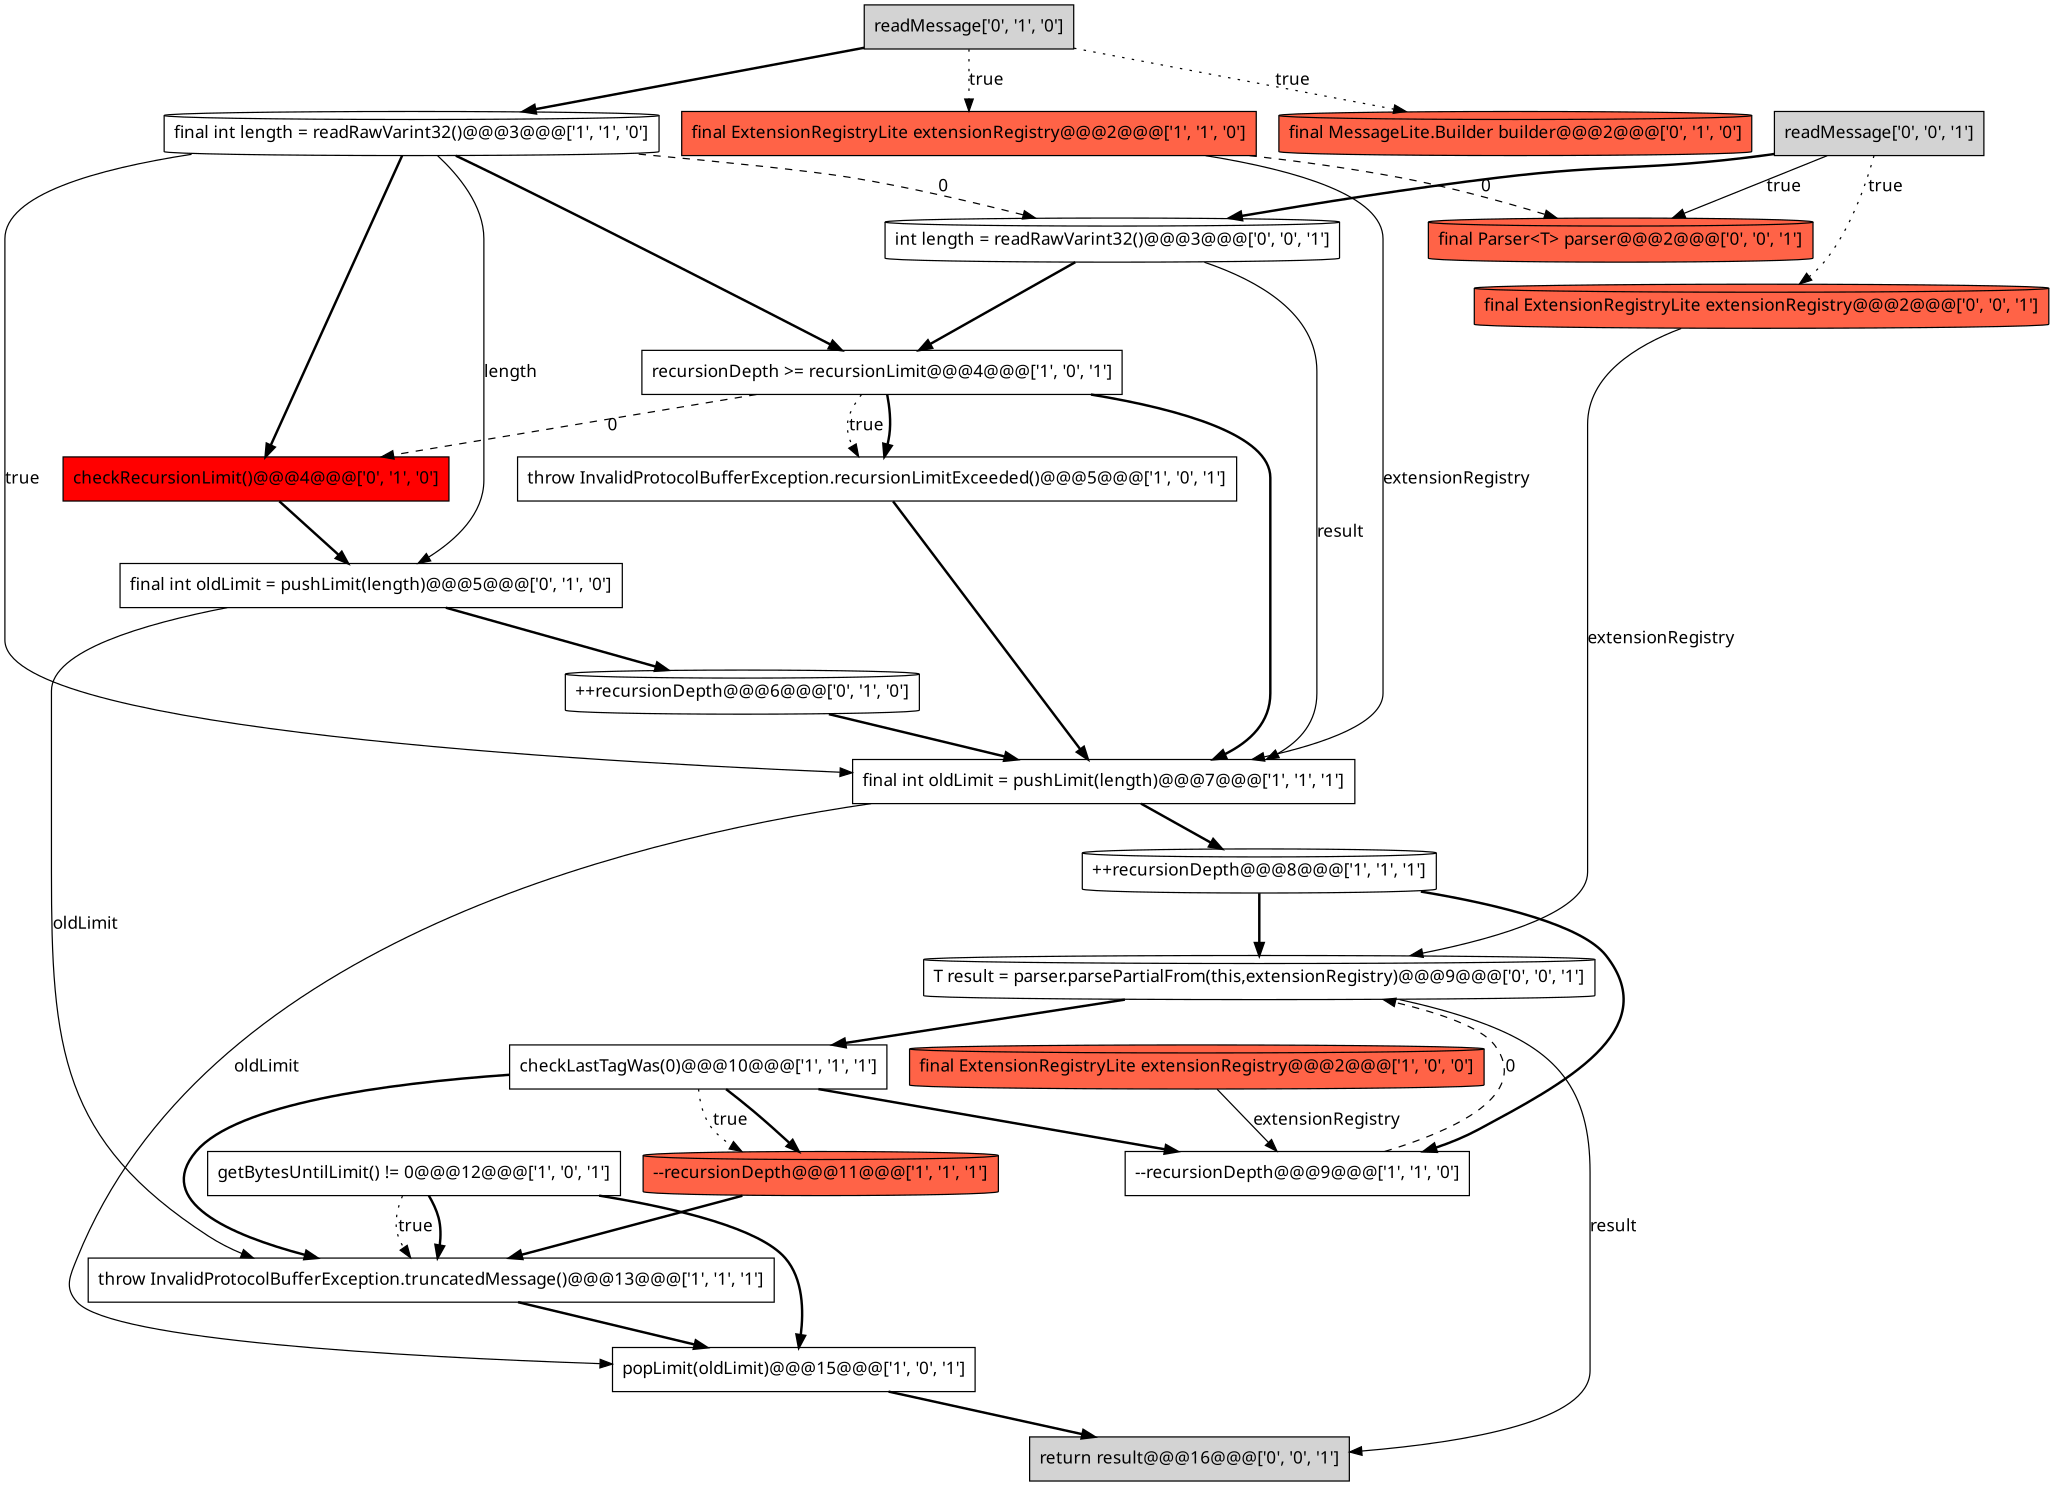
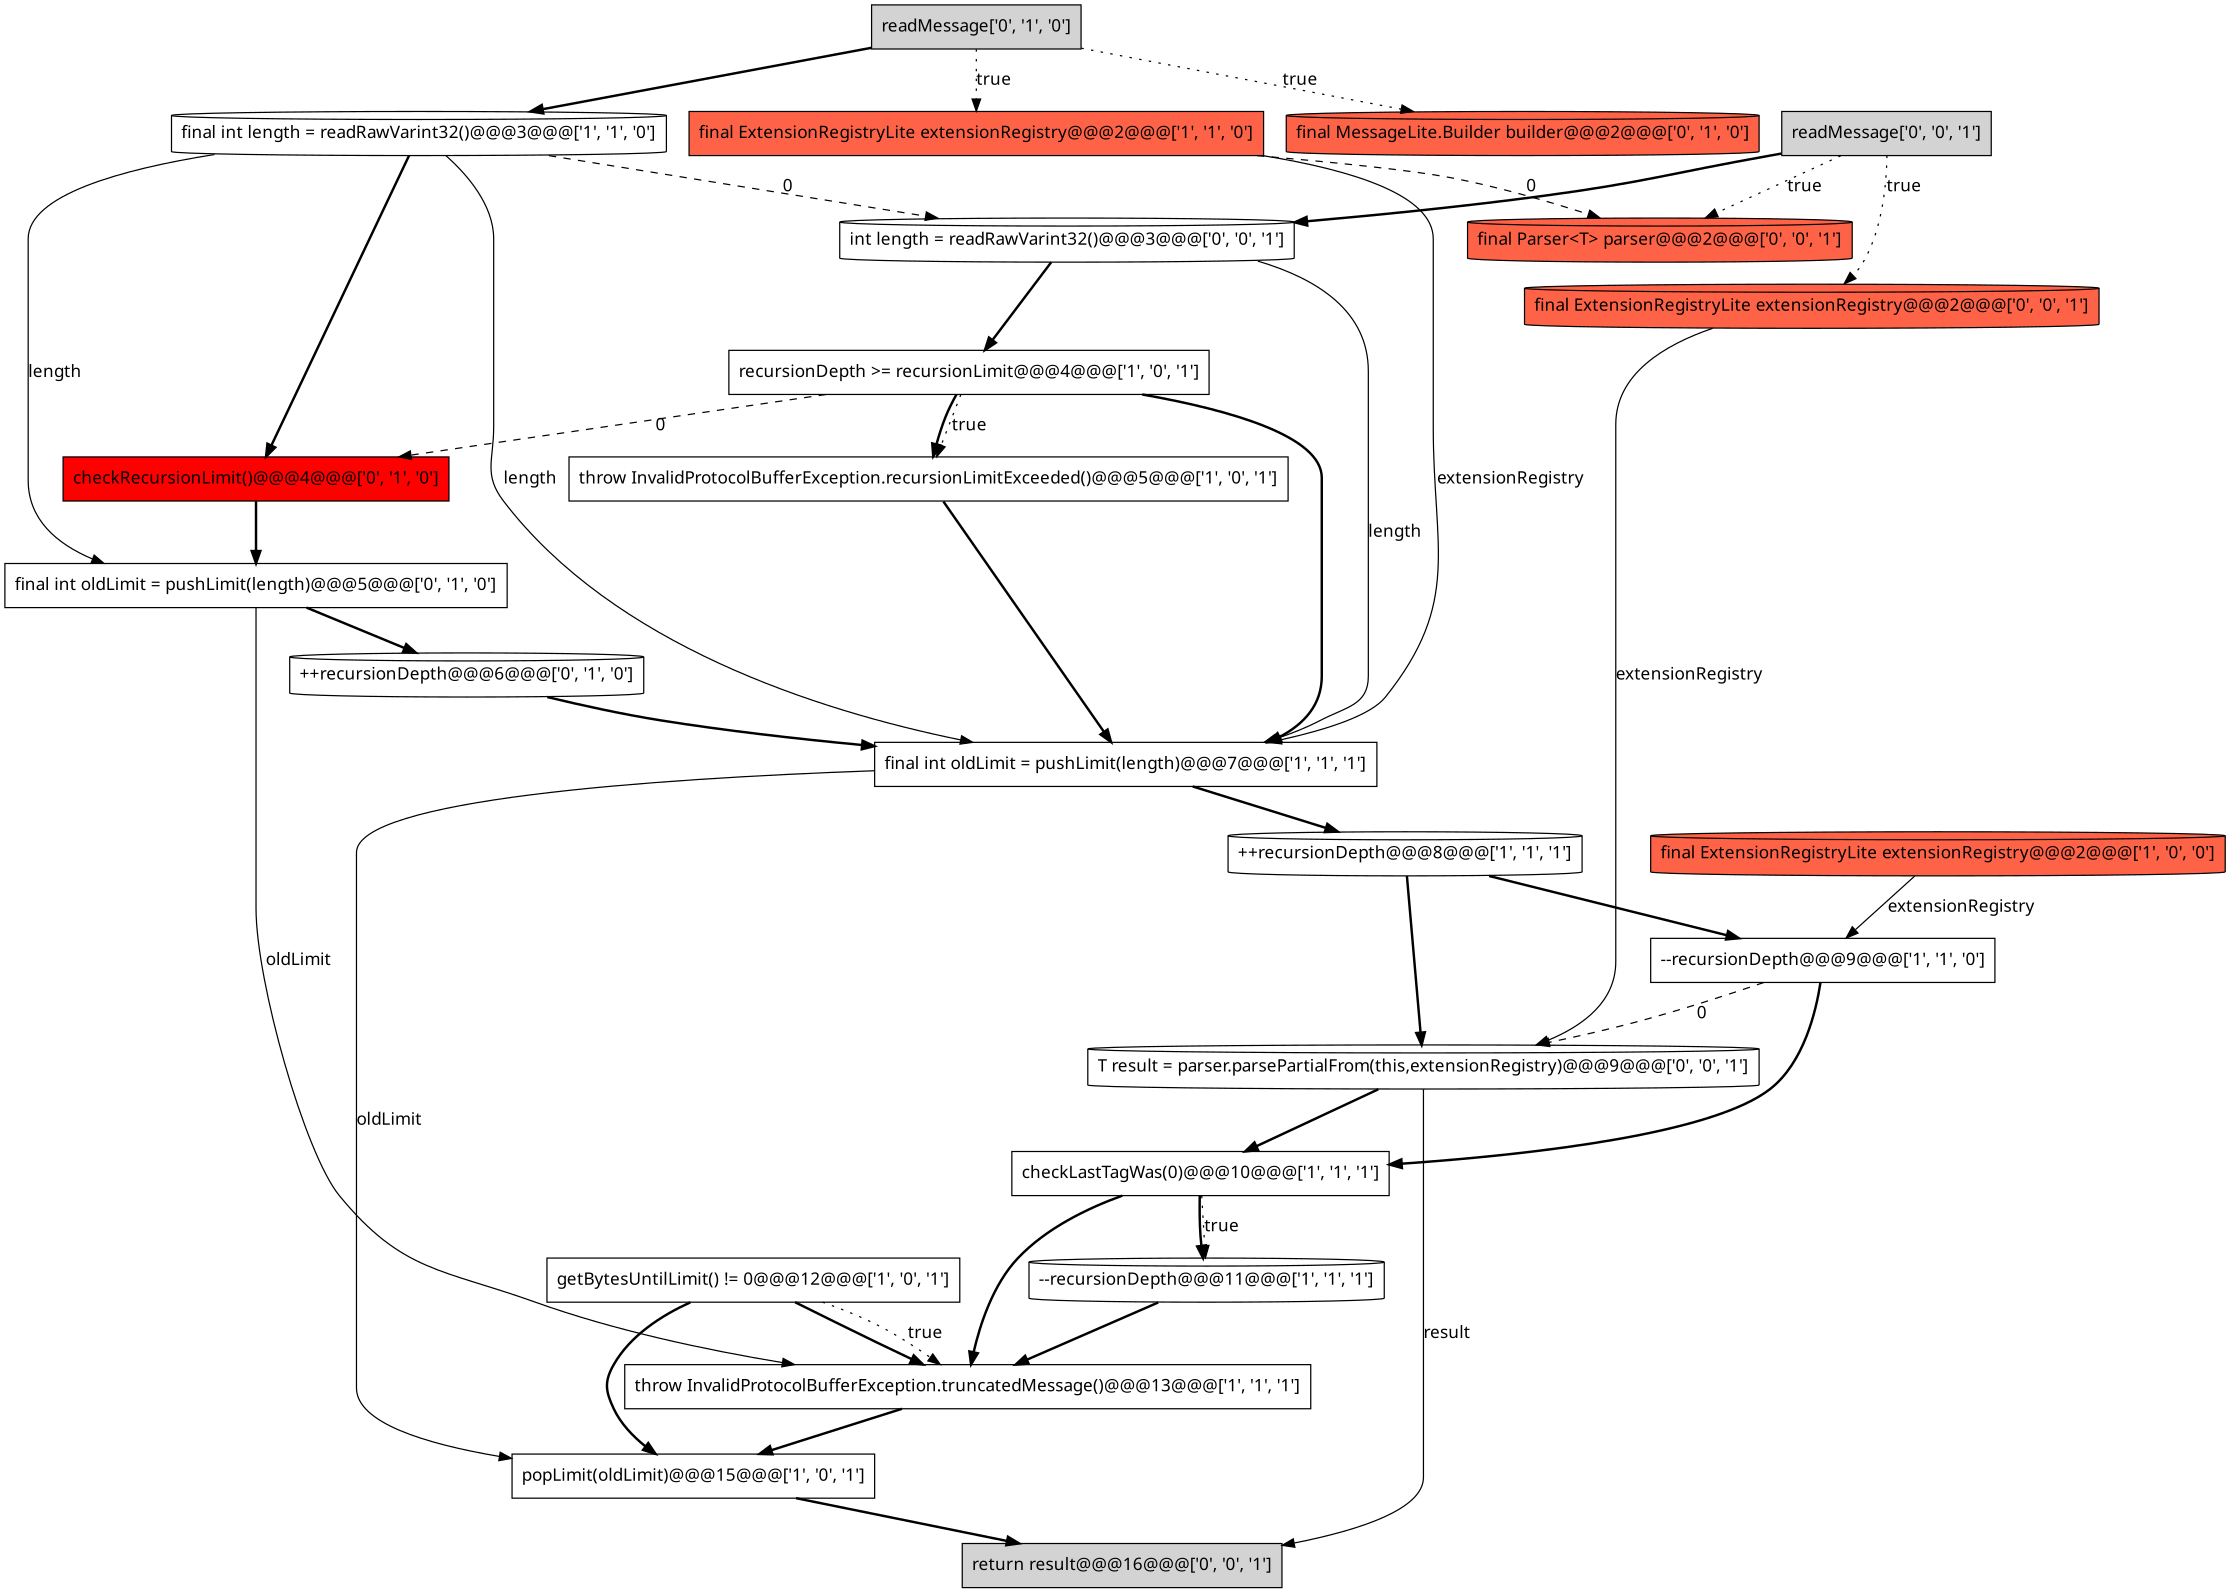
(1756, 185) -> (1779, 184)
(644, 249) -> none
(23, 479) -> (530, 479)
(1341, 532) -> (1395, 532)
(992, 1119) -> (1649, 1133)
(821, 1174) -> (1207, 1280)
